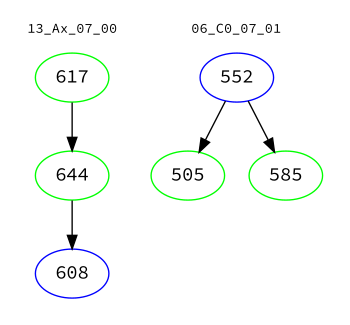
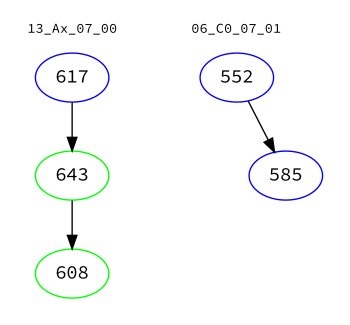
(72, 78) -> (72, 78)
(72, 176) -> (72, 176)
(188, 176) -> none
(286, 176) -> (286, 176)
(72, 274) -> (72, 274)
